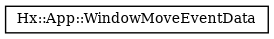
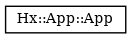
(137, 20) -> (66, 20)
